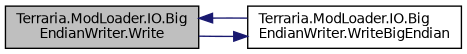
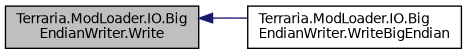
(216, 36) -> none
